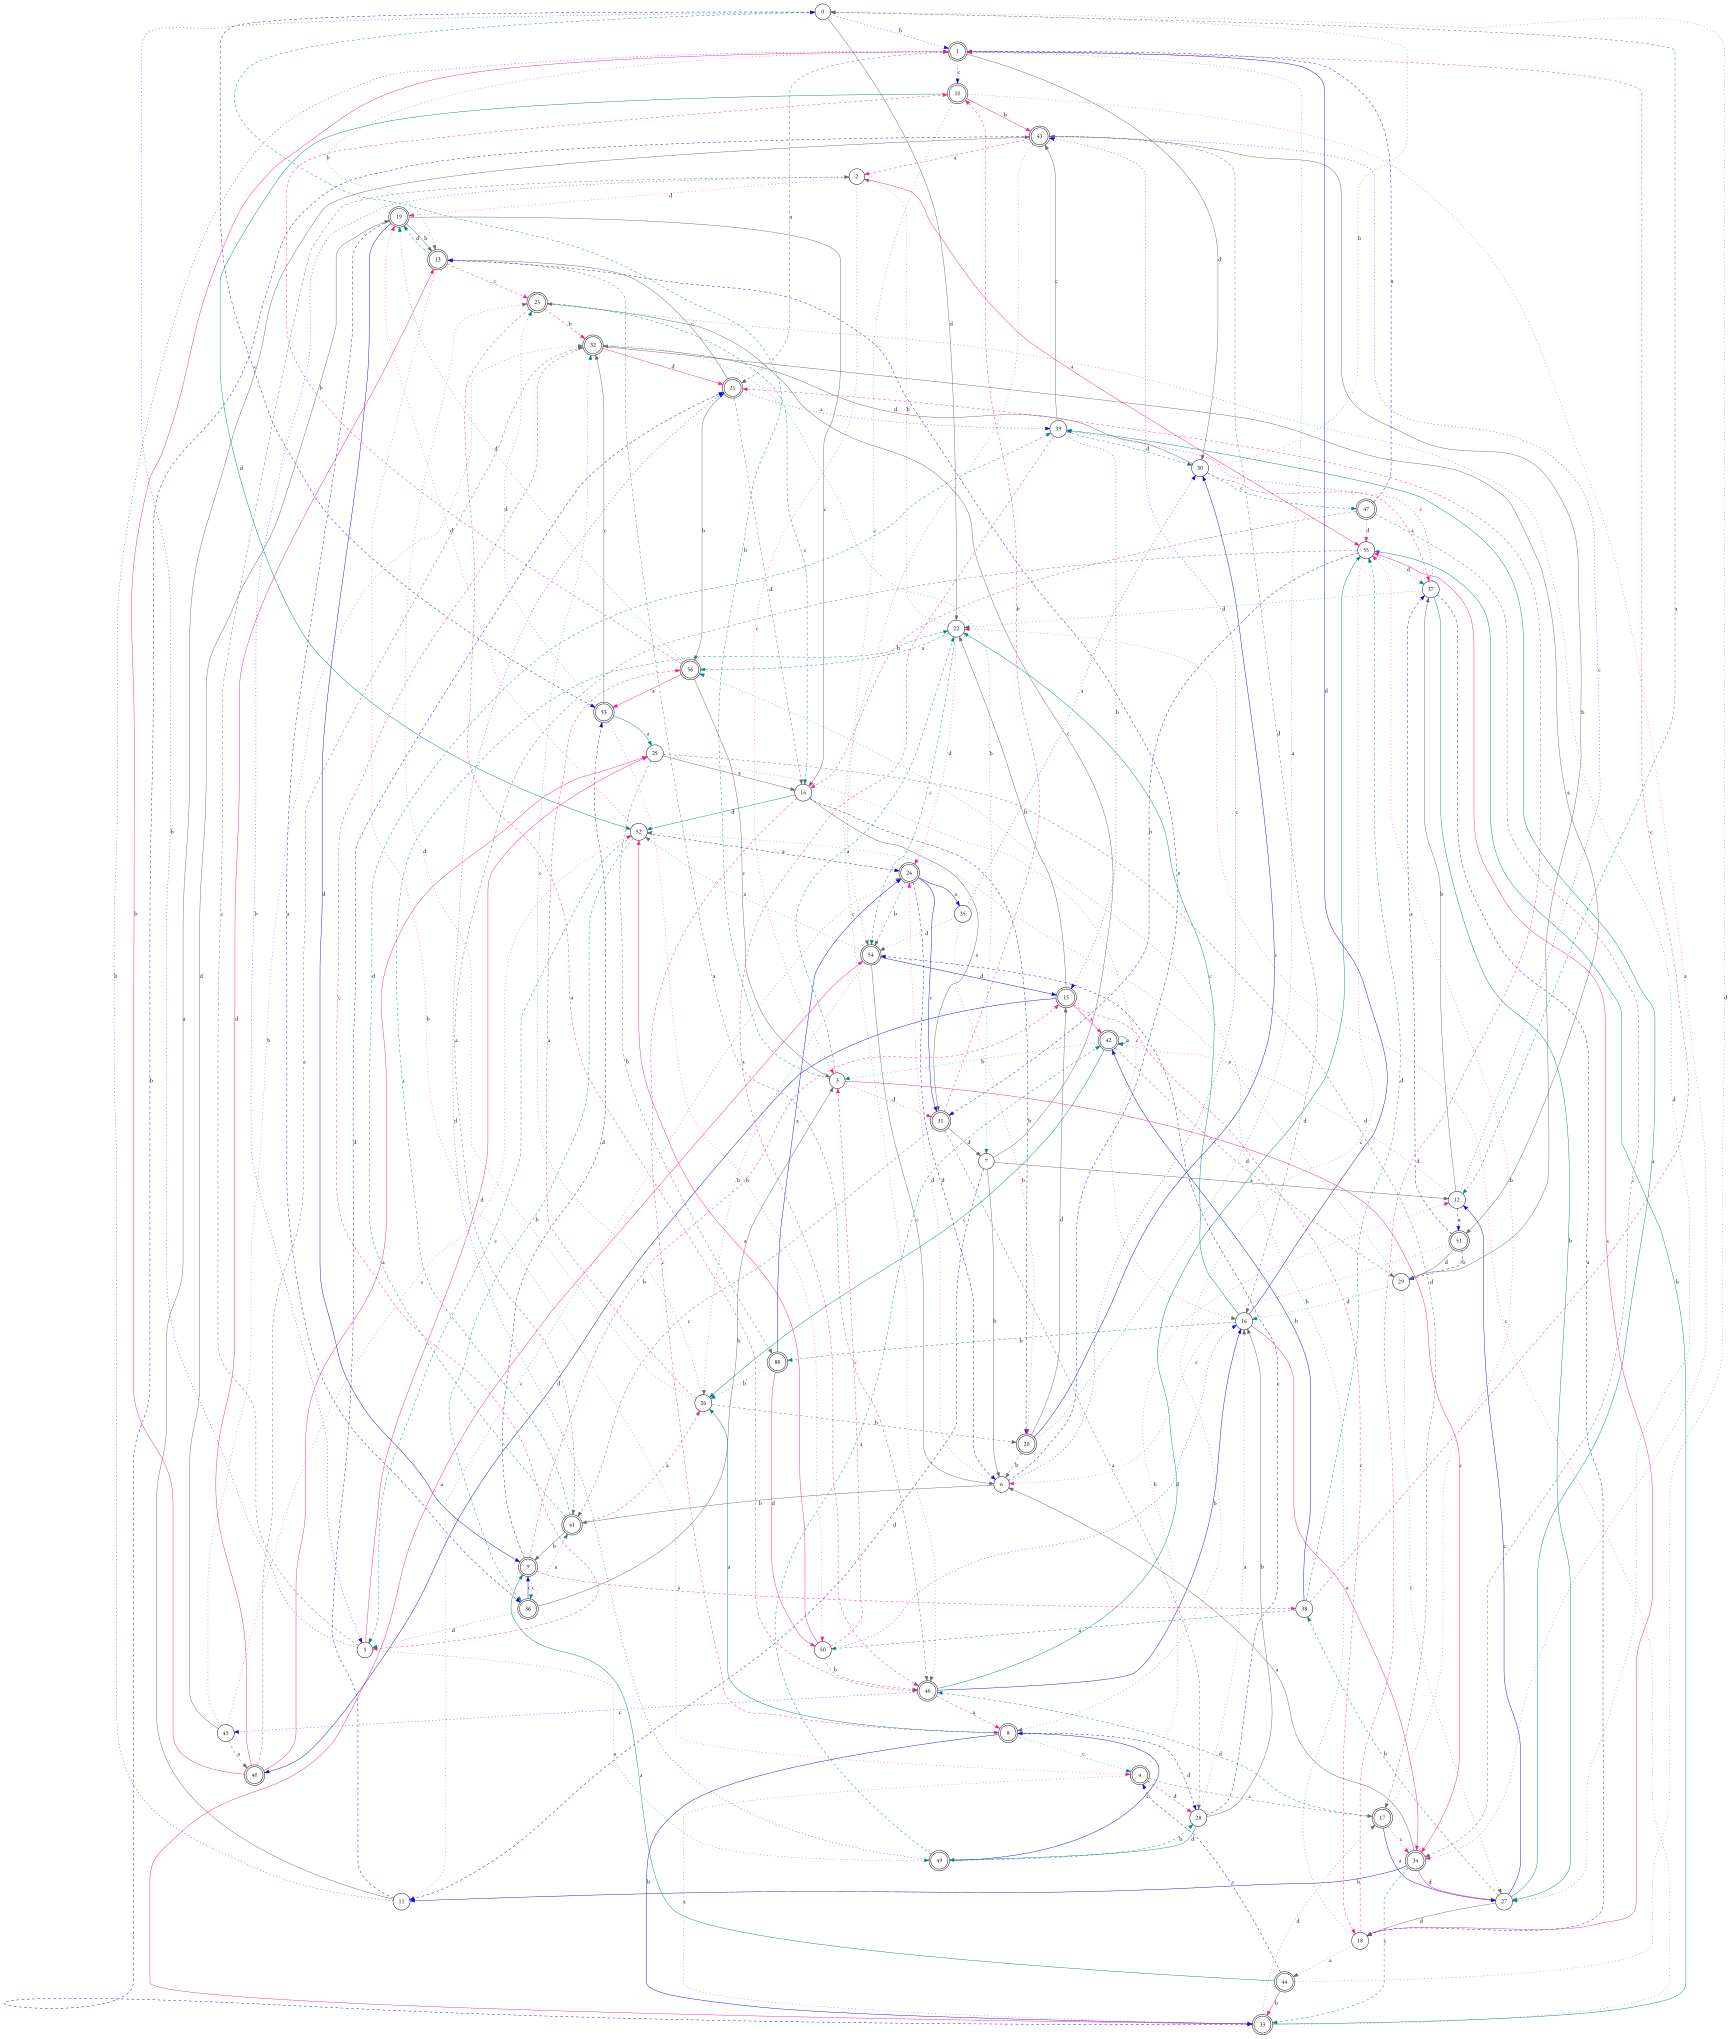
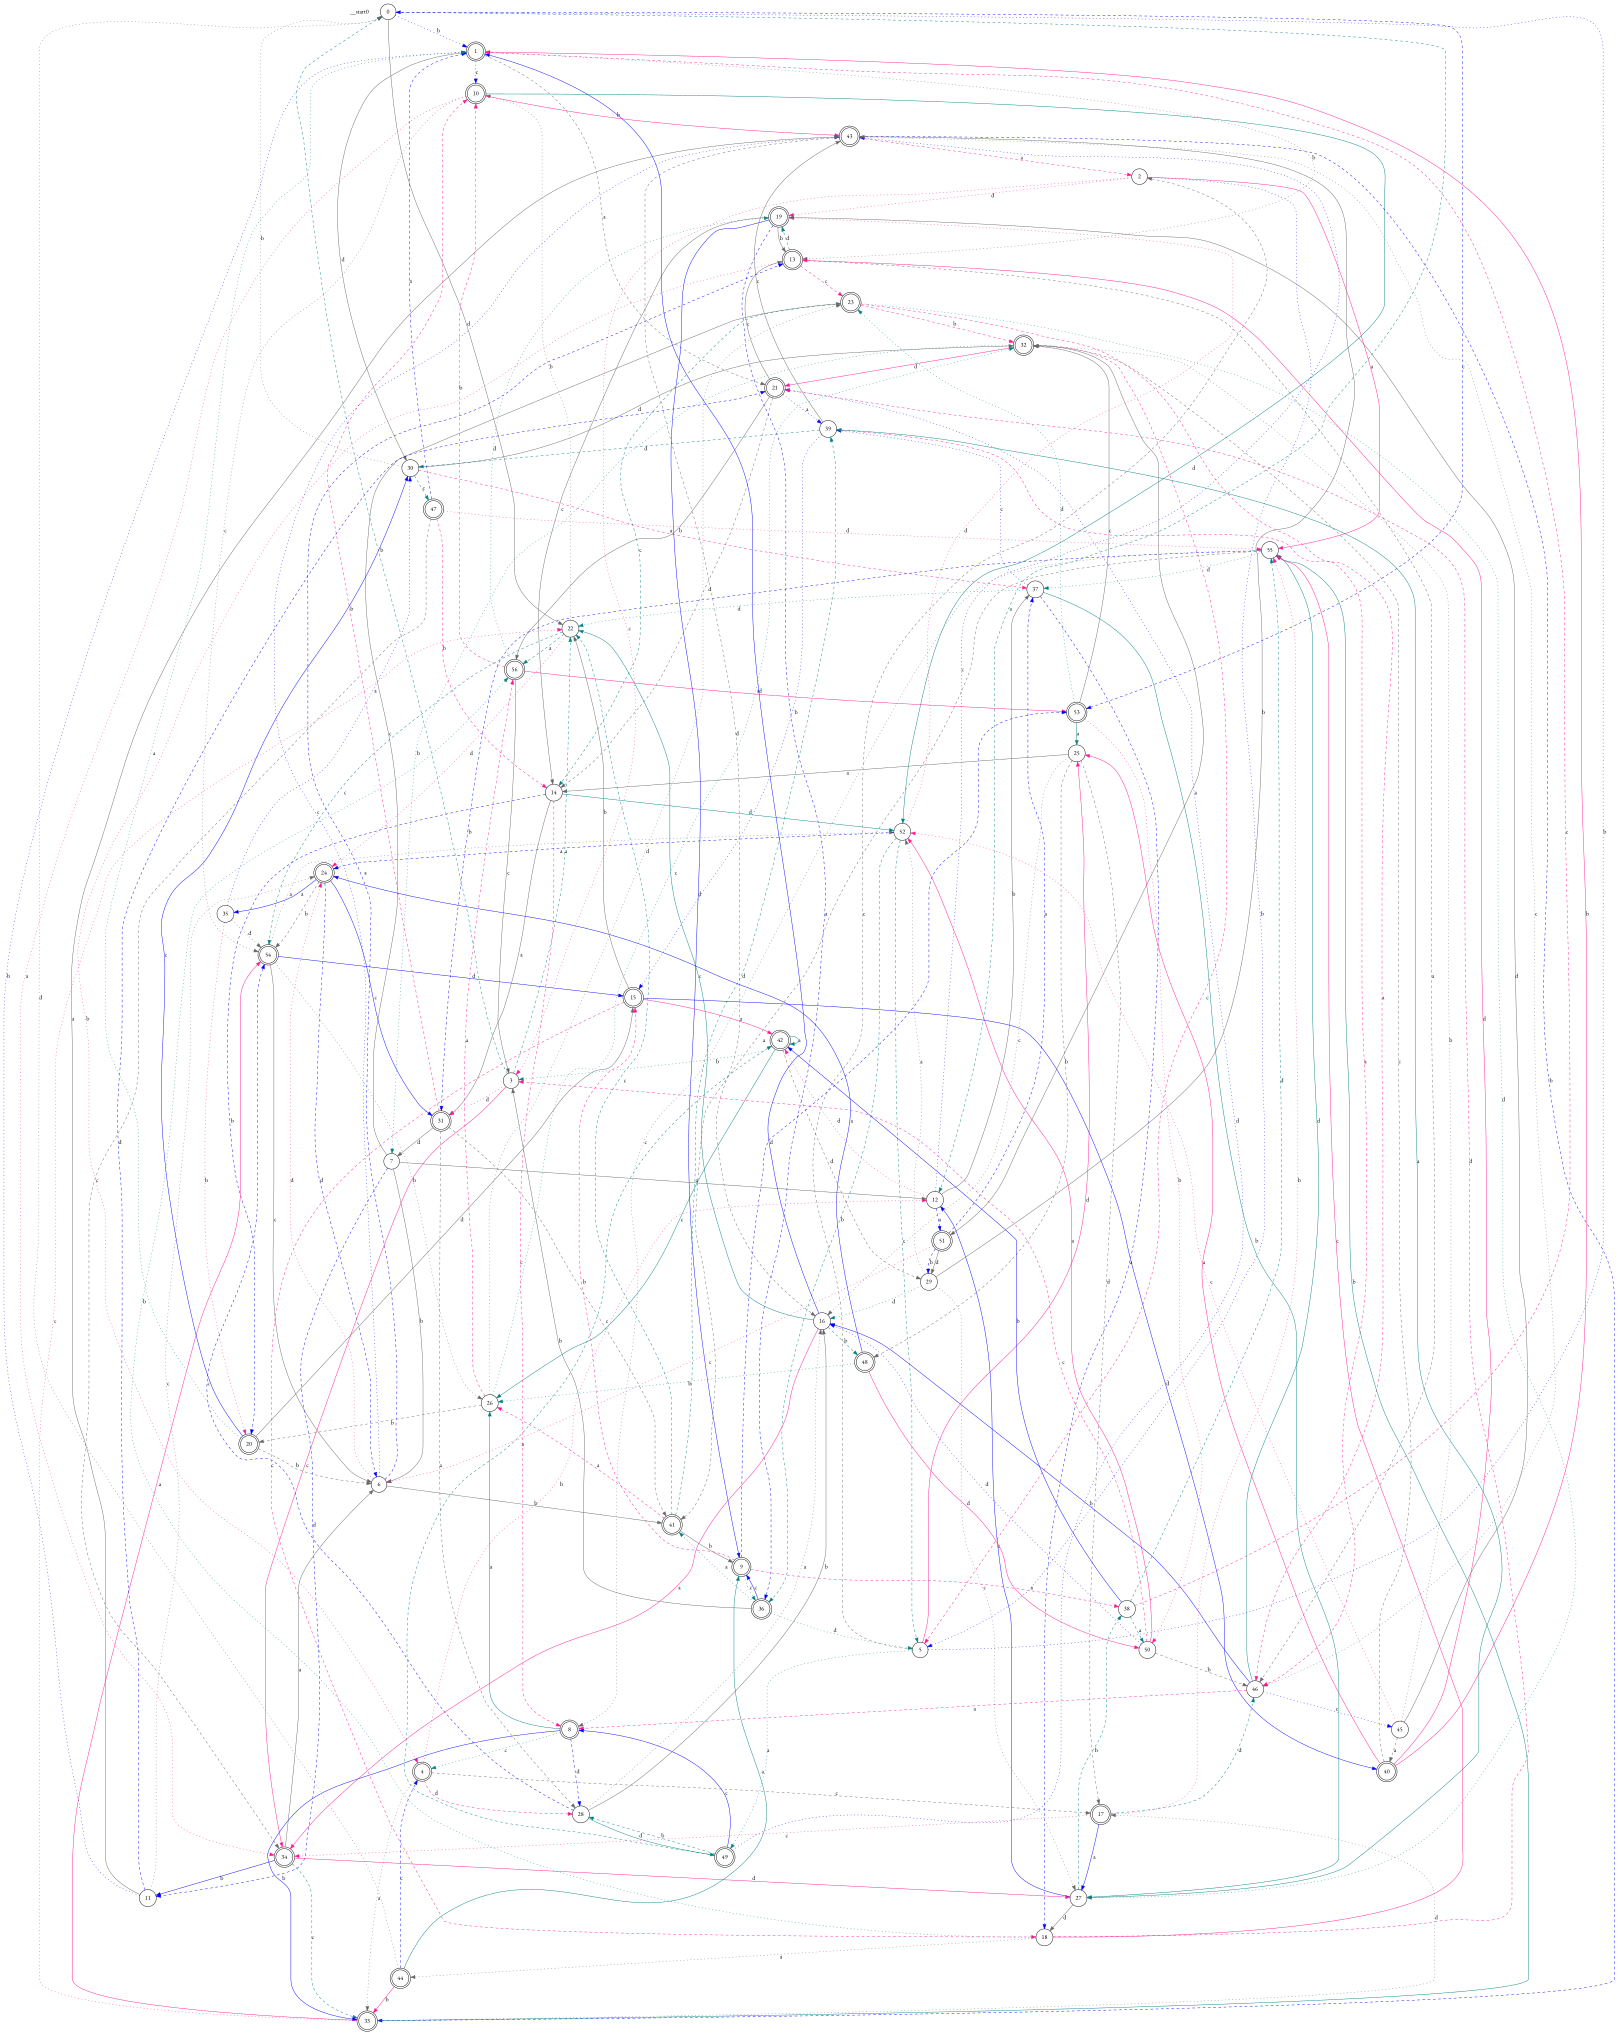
none -> (359, 12)
(907, 405) -> (544, 345)
(777, 1362) -> (865, 1362)
(928, 1691) -> (1255, 1689)
